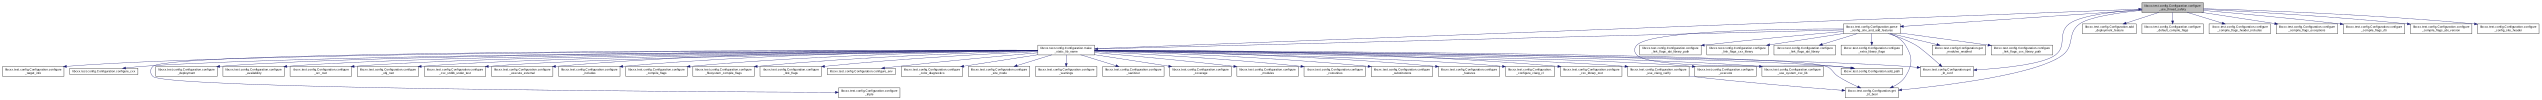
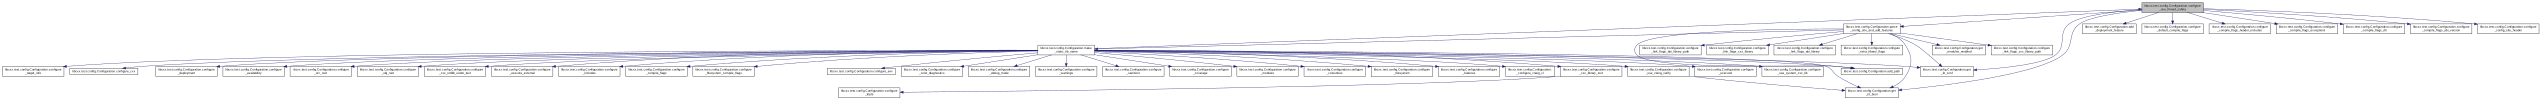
(791, 71) -> none
(999, 71) -> (999, 71)
(1402, 71) -> (1402, 71)
(164, 78) -> (1232, 88)
